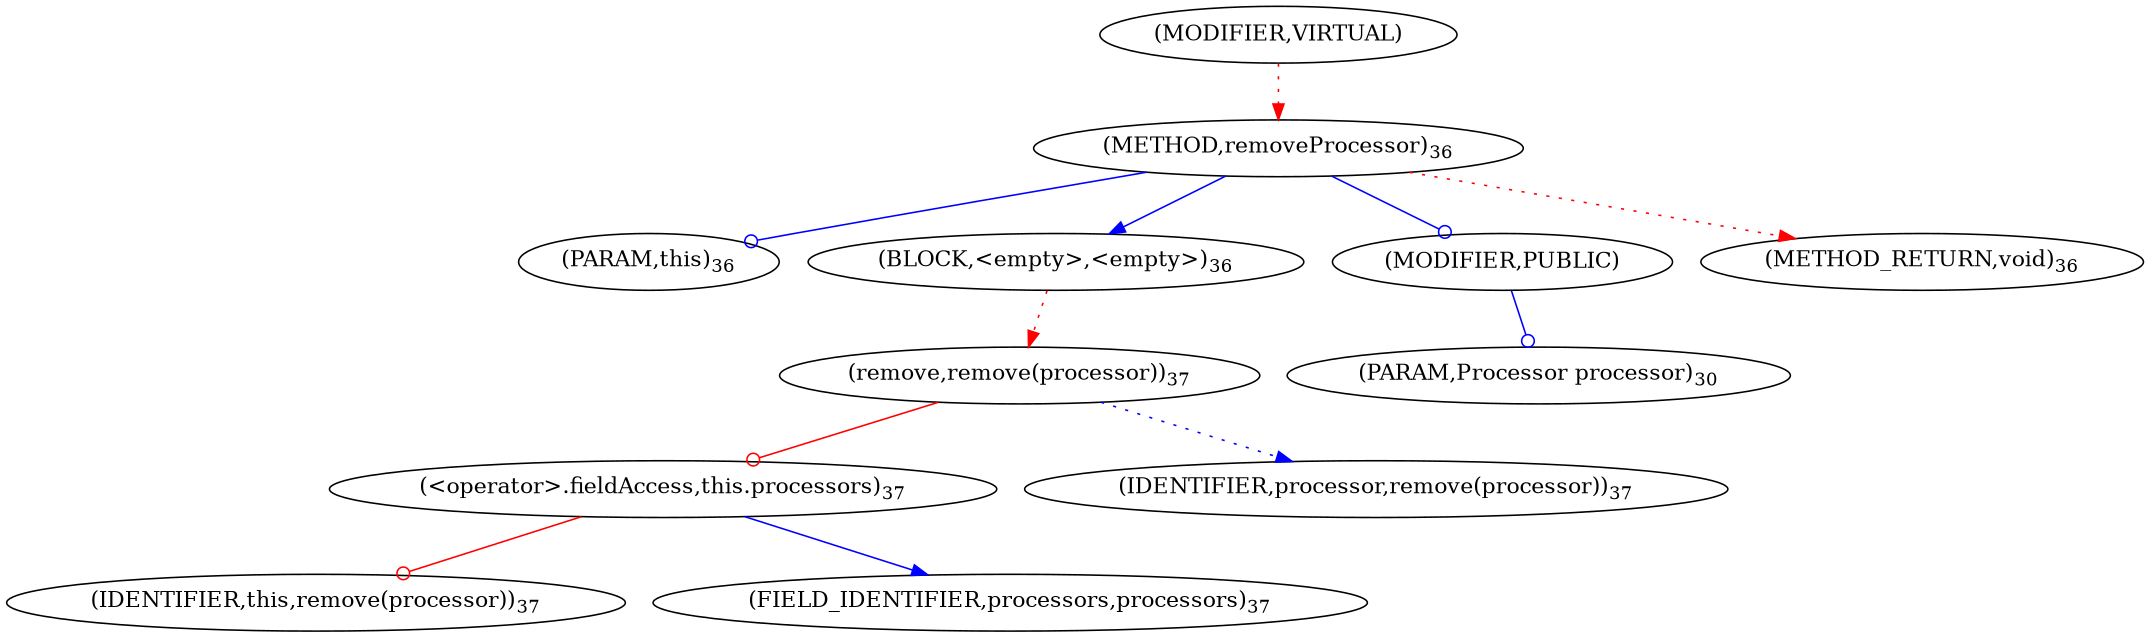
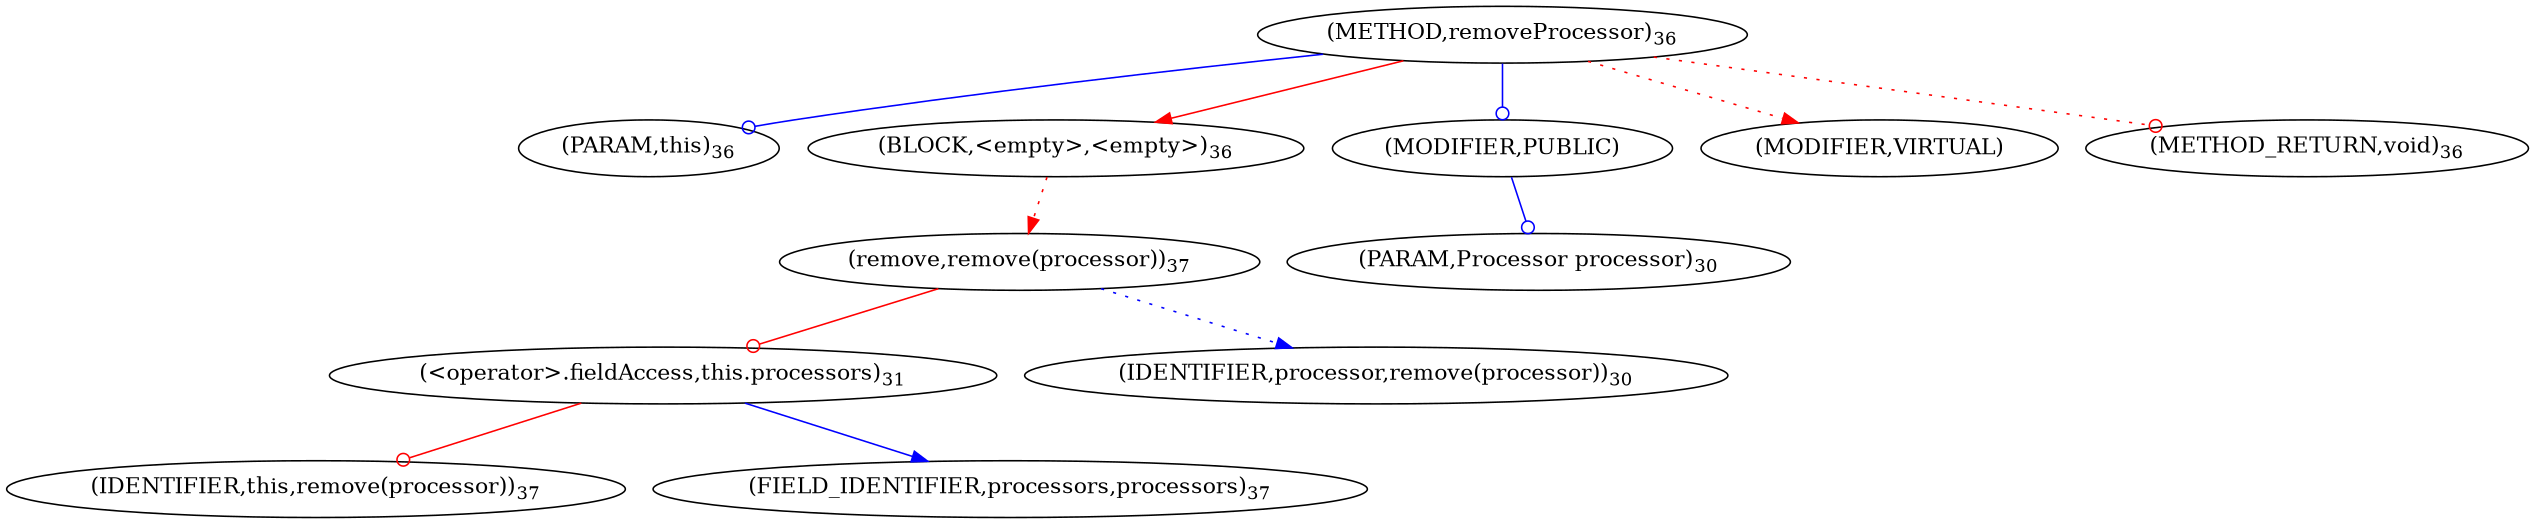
(1278, 84) -> (1685, 90)
(1174, 202) -> (1287, 90)
(1594, 204) -> (1901, 91)
(894, 487) -> (894, 373)
(1622, 487) -> (1622, 373)
